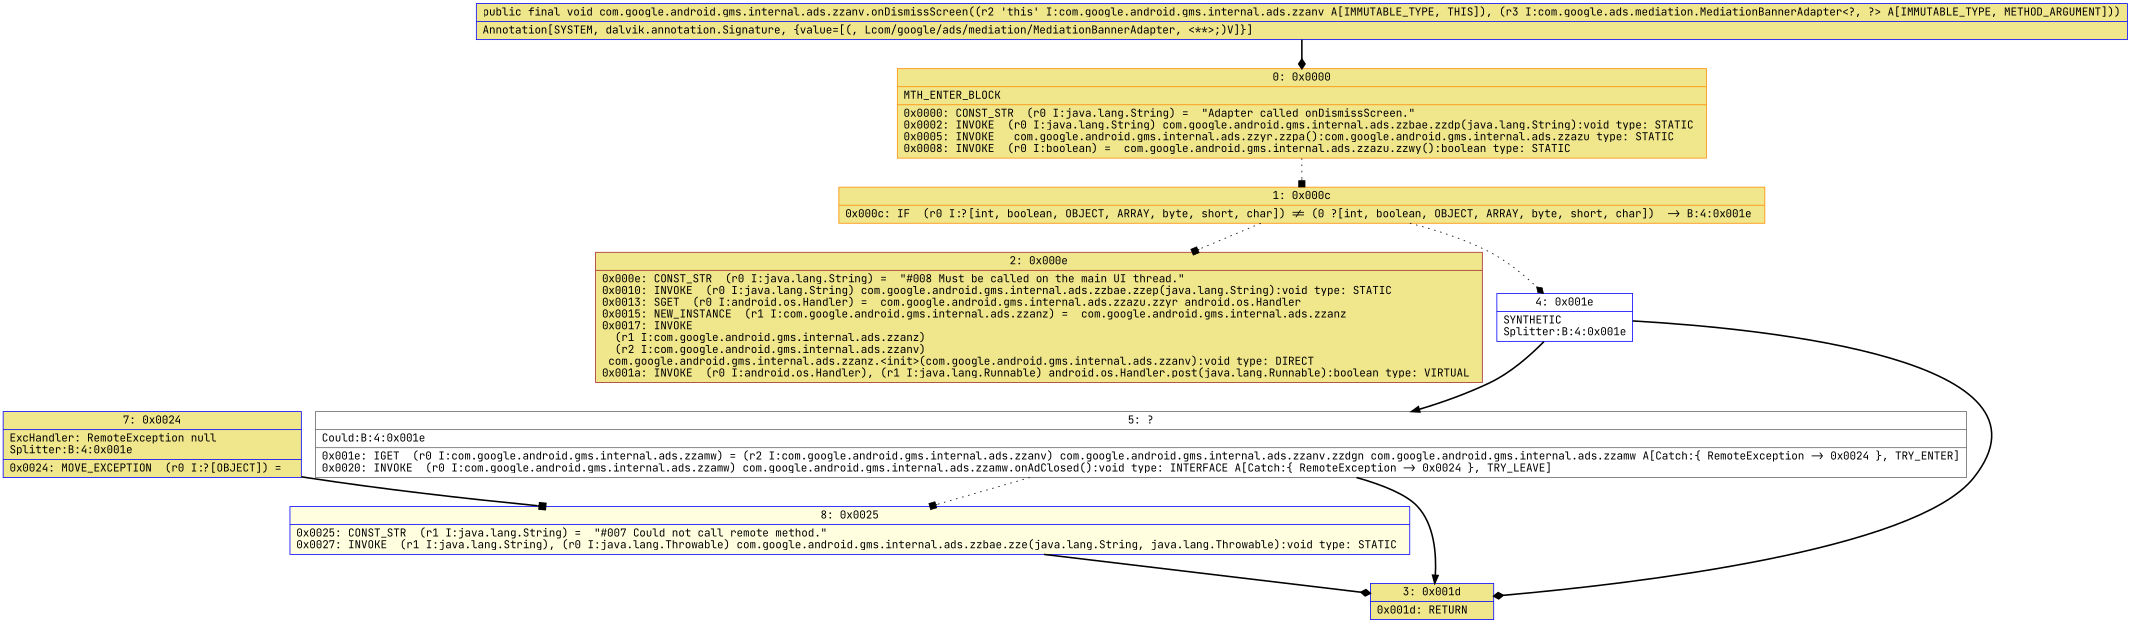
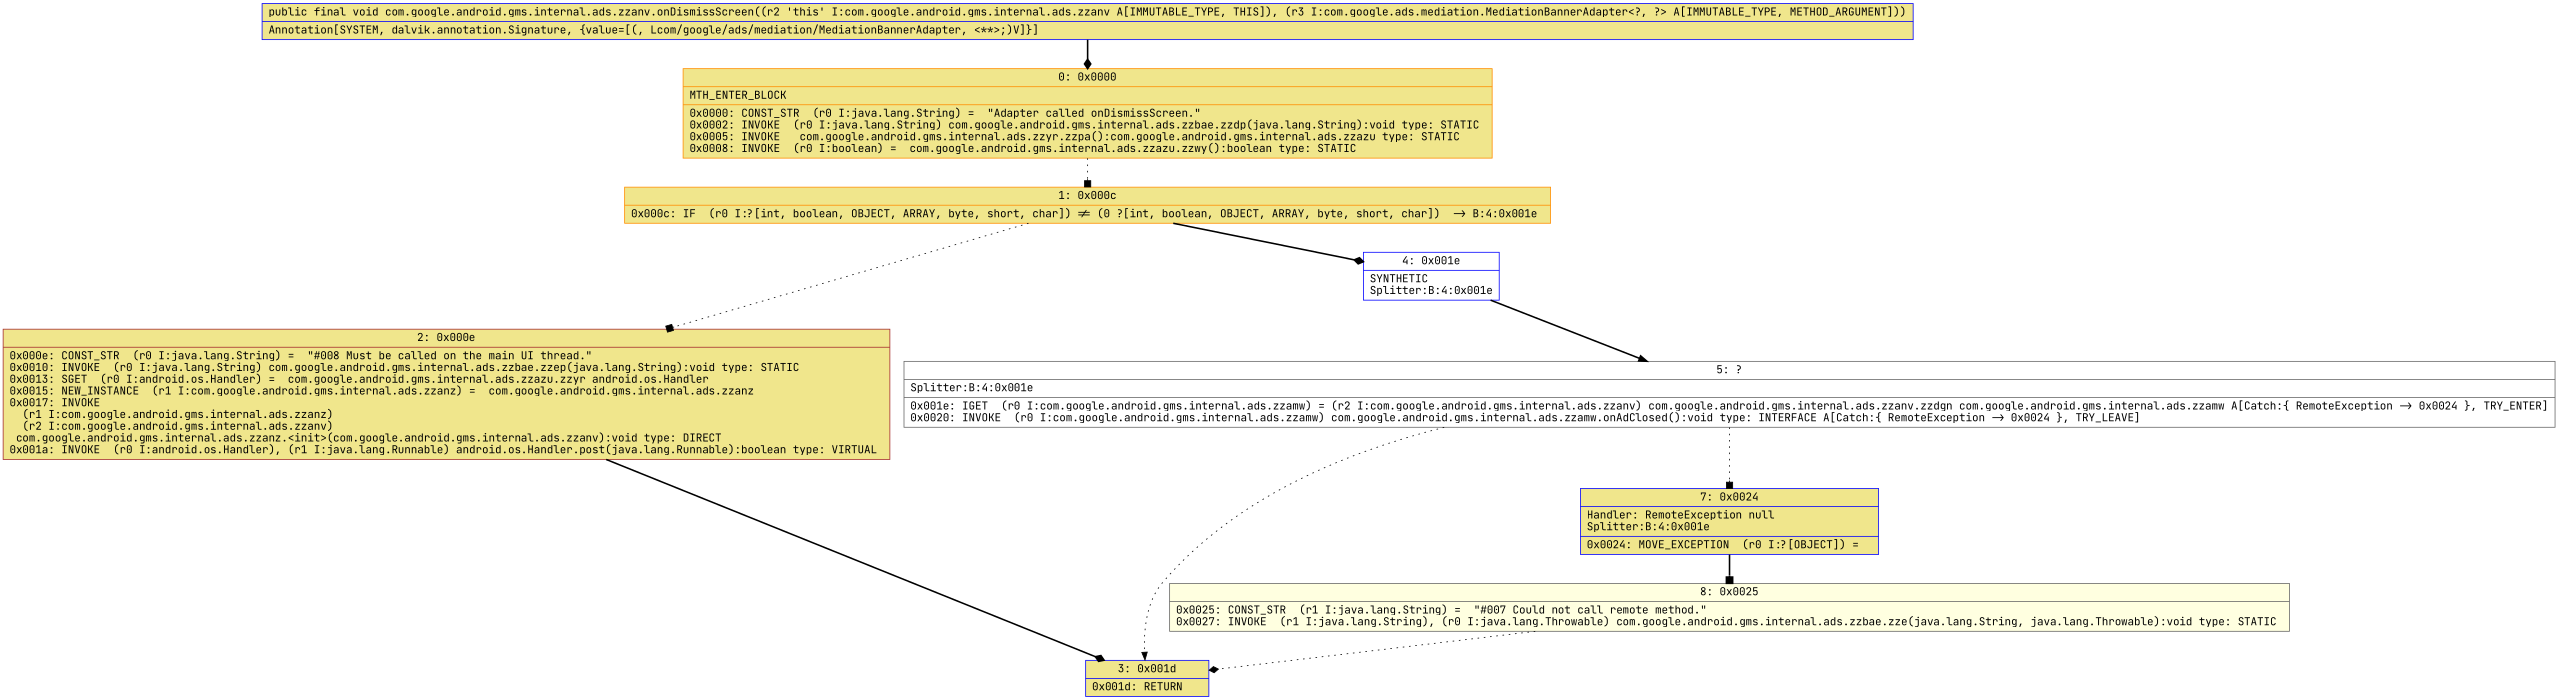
(1478, 246) -> (1264, 242)
(113, 438) -> (1681, 515)
(374, 438) -> (972, 388)
(984, 491) -> (1730, 454)
(1954, 494) -> (851, 558)
(1419, 508) -> (1259, 502)
(850, 530) -> (1730, 607)
(1202, 573) -> (1377, 650)
